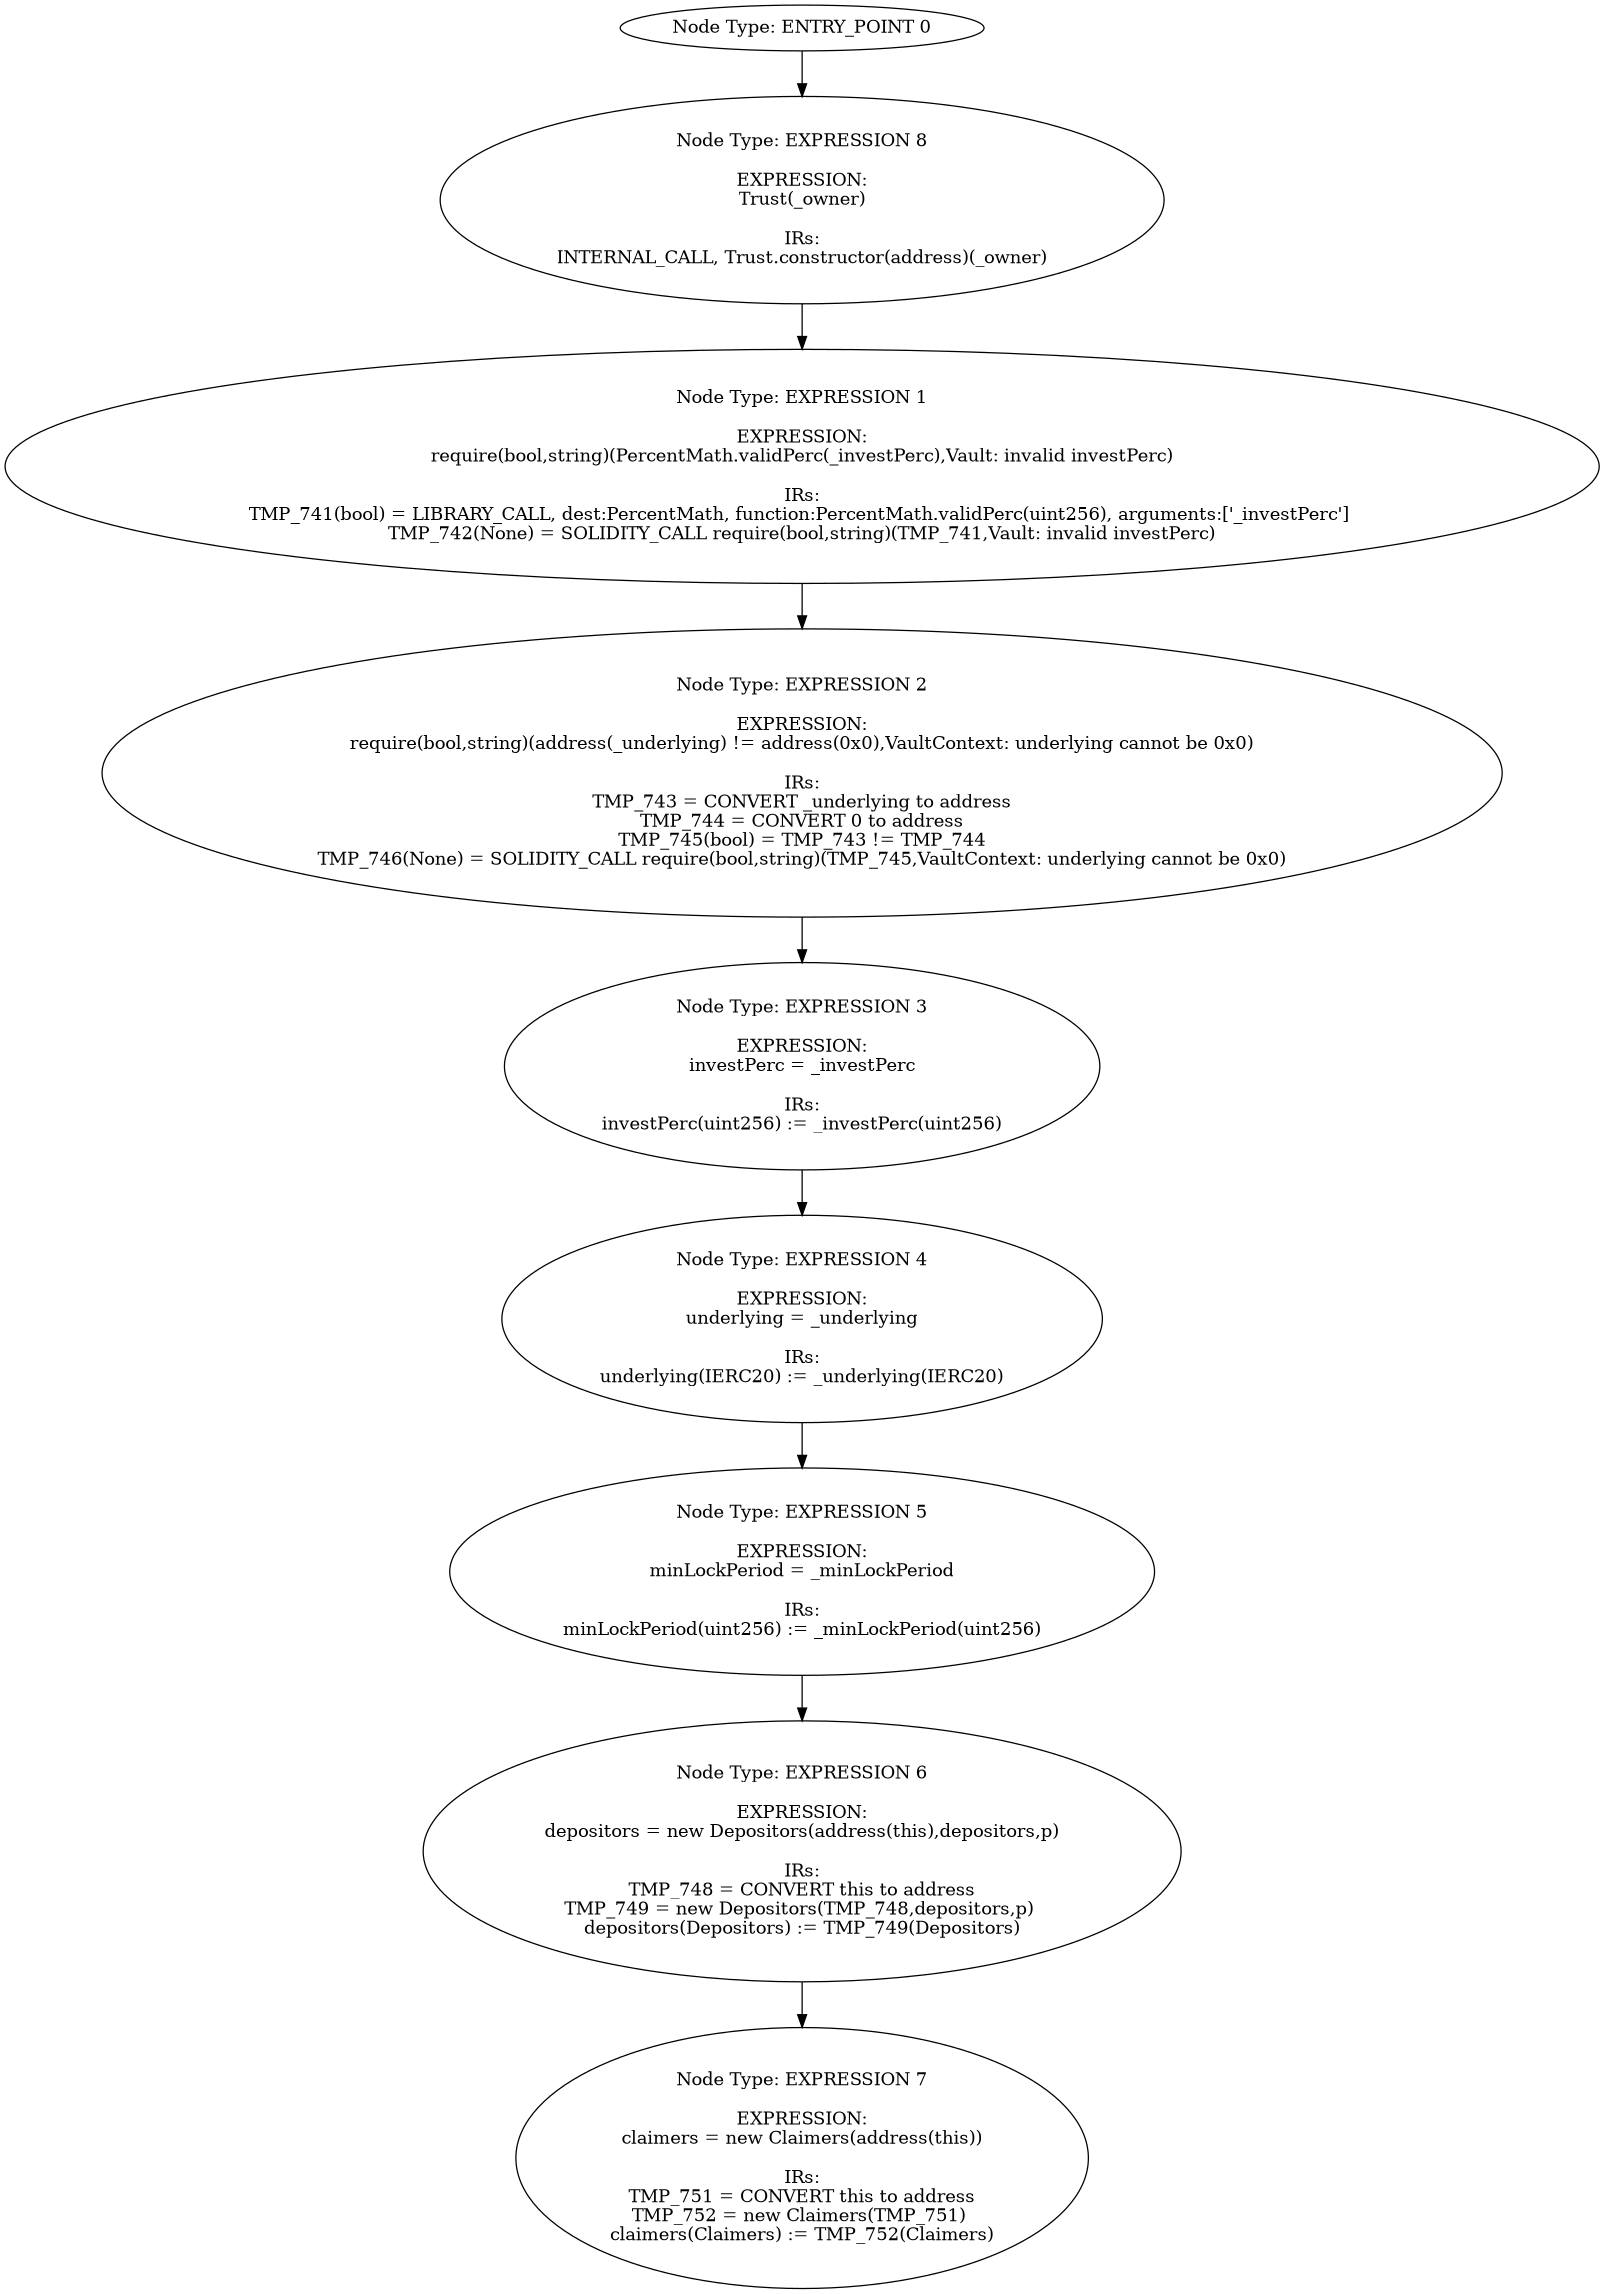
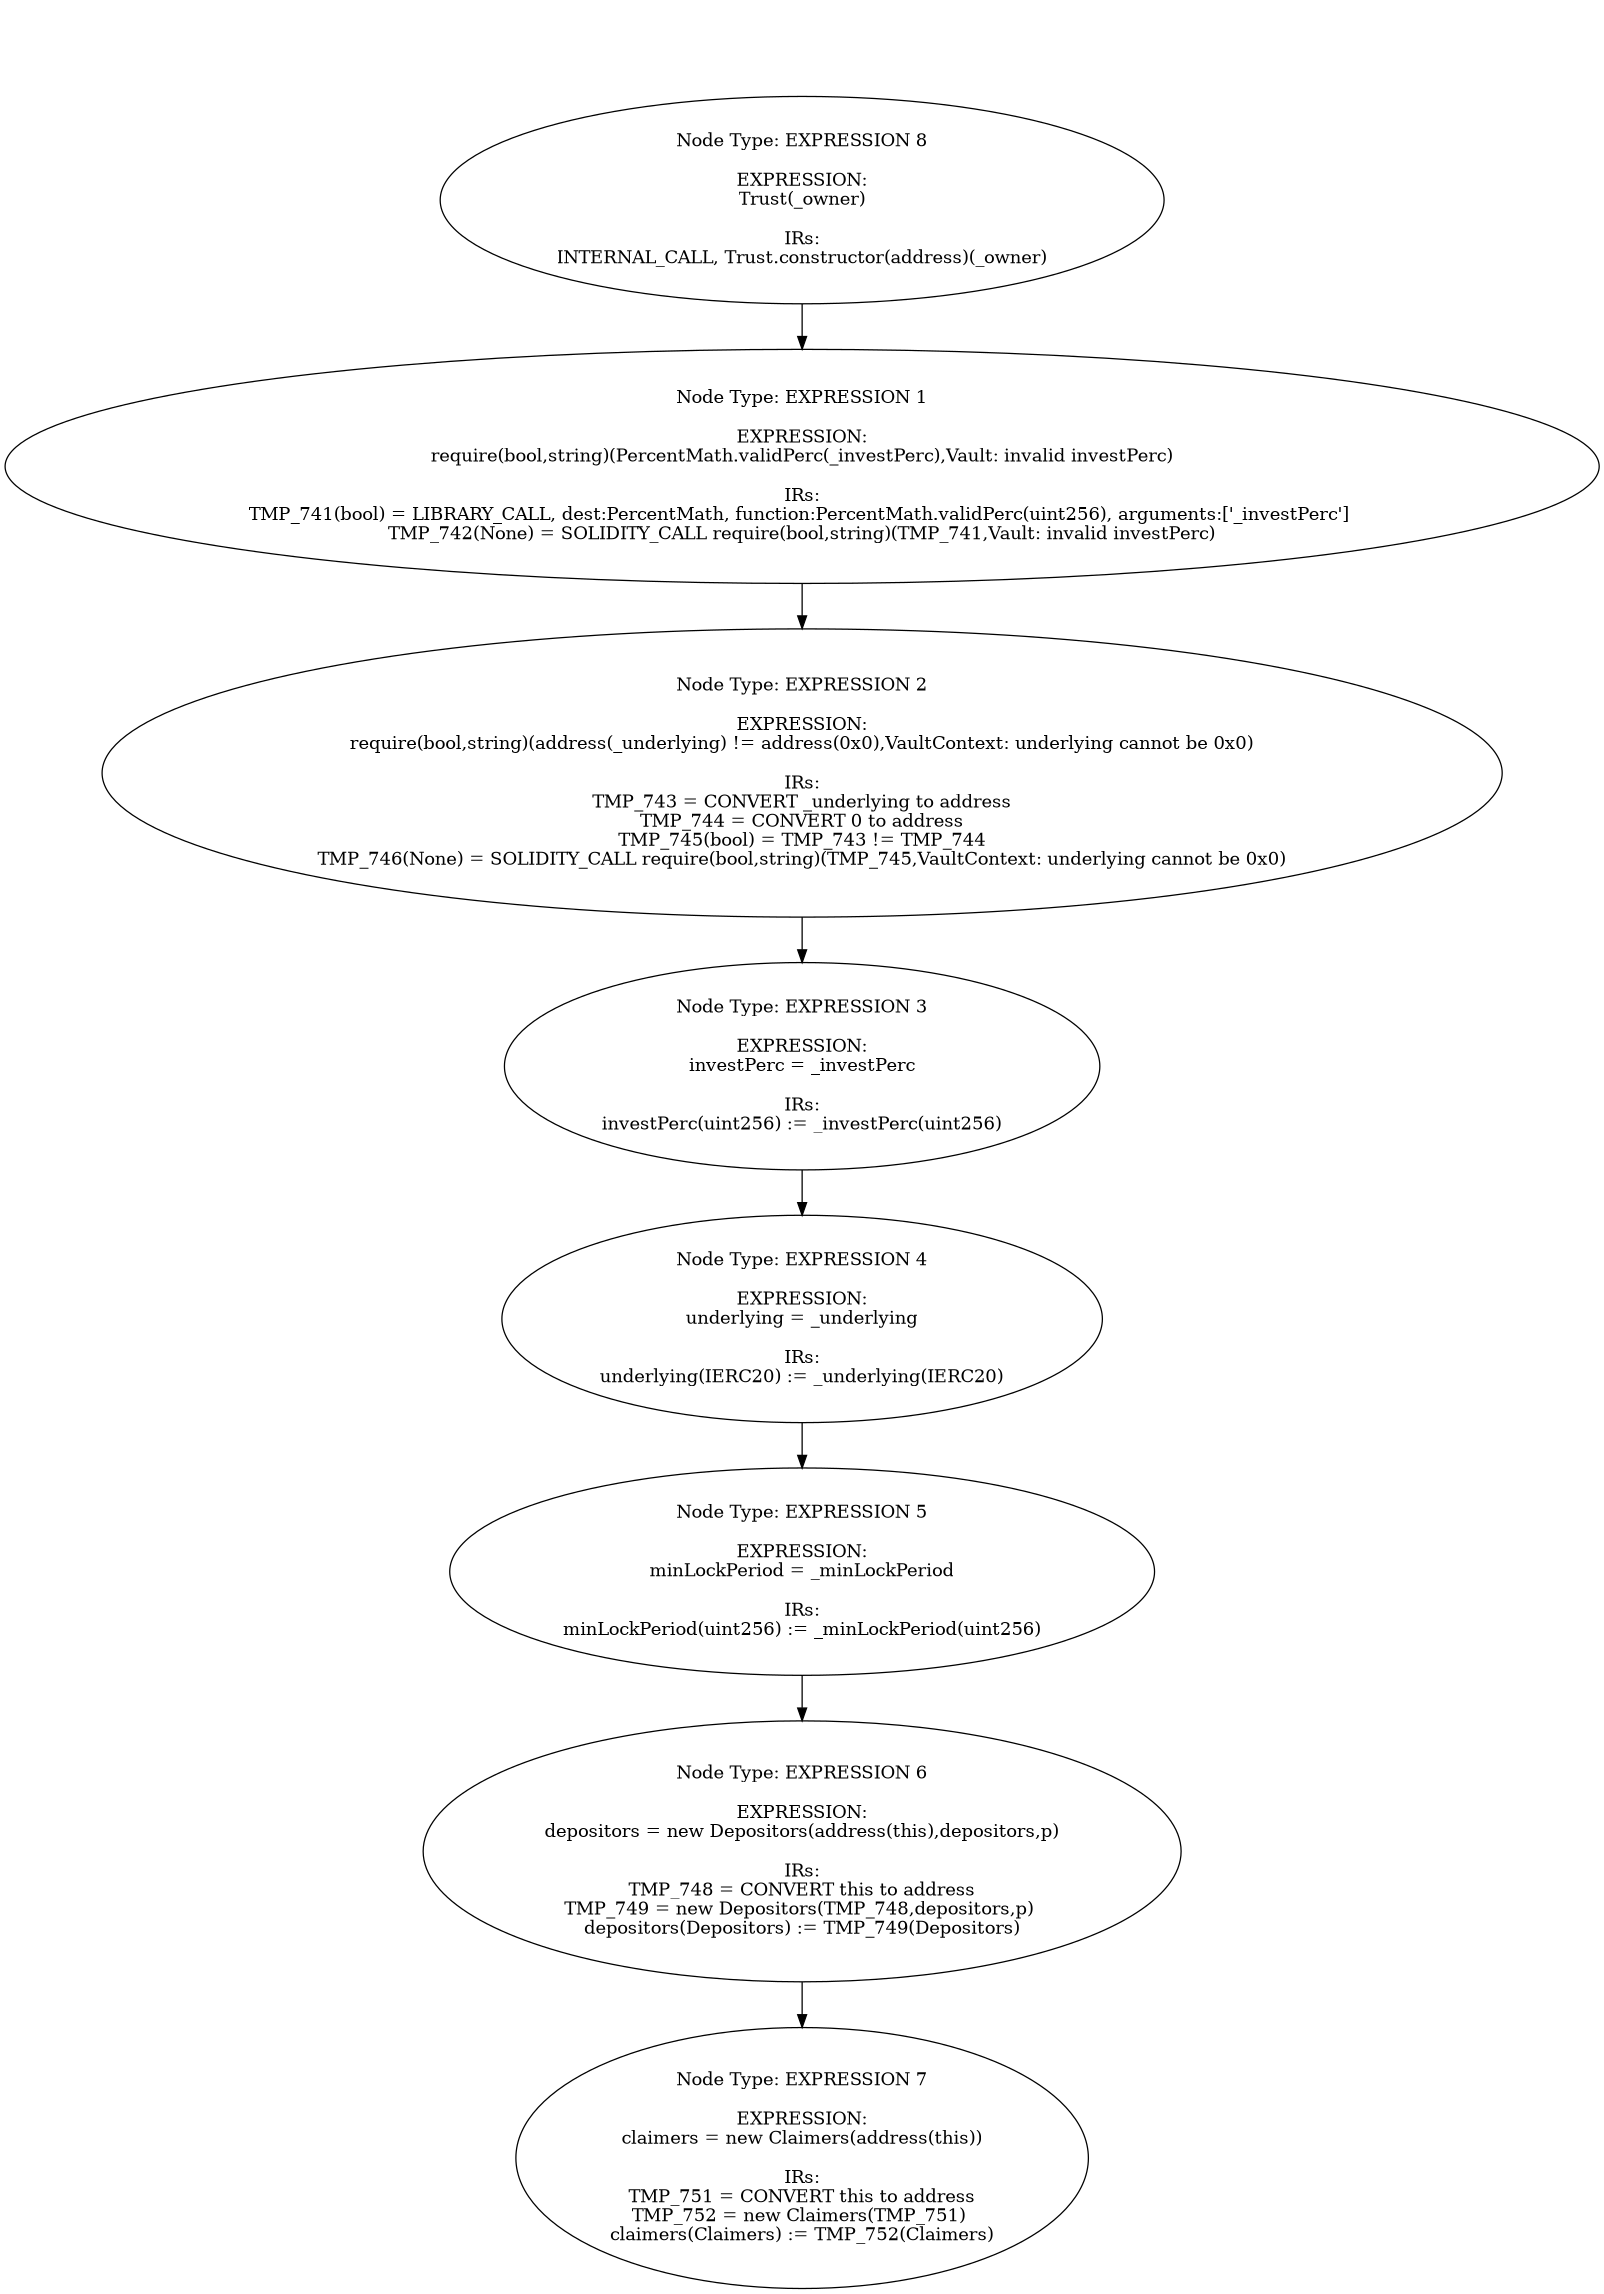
(802, 28) -> none
